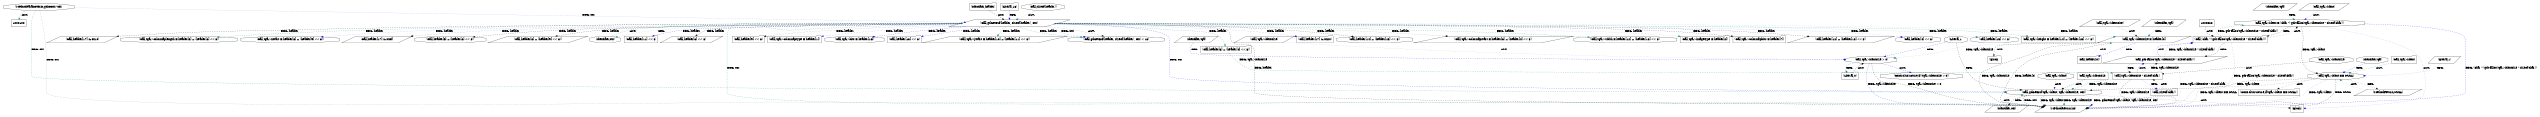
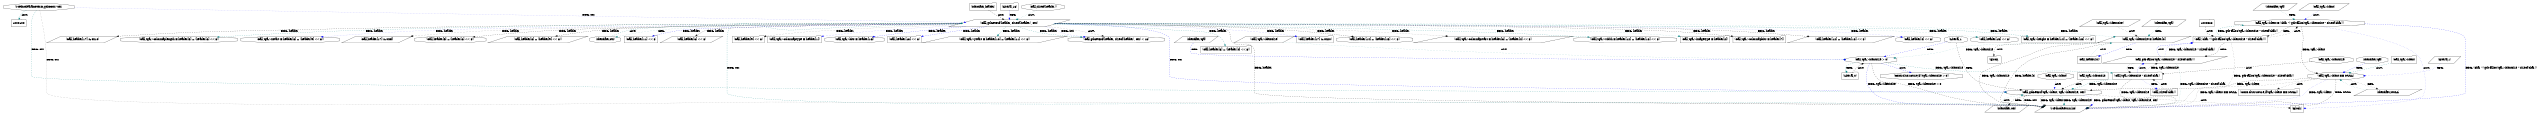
(1667, 72) -> (1998, 72)
(2388, 92) -> (2388, 92)
